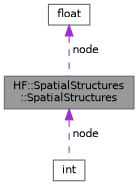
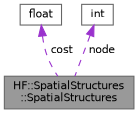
(84, 51) -> (60, 51)
(69, 140) -> (82, 56)
